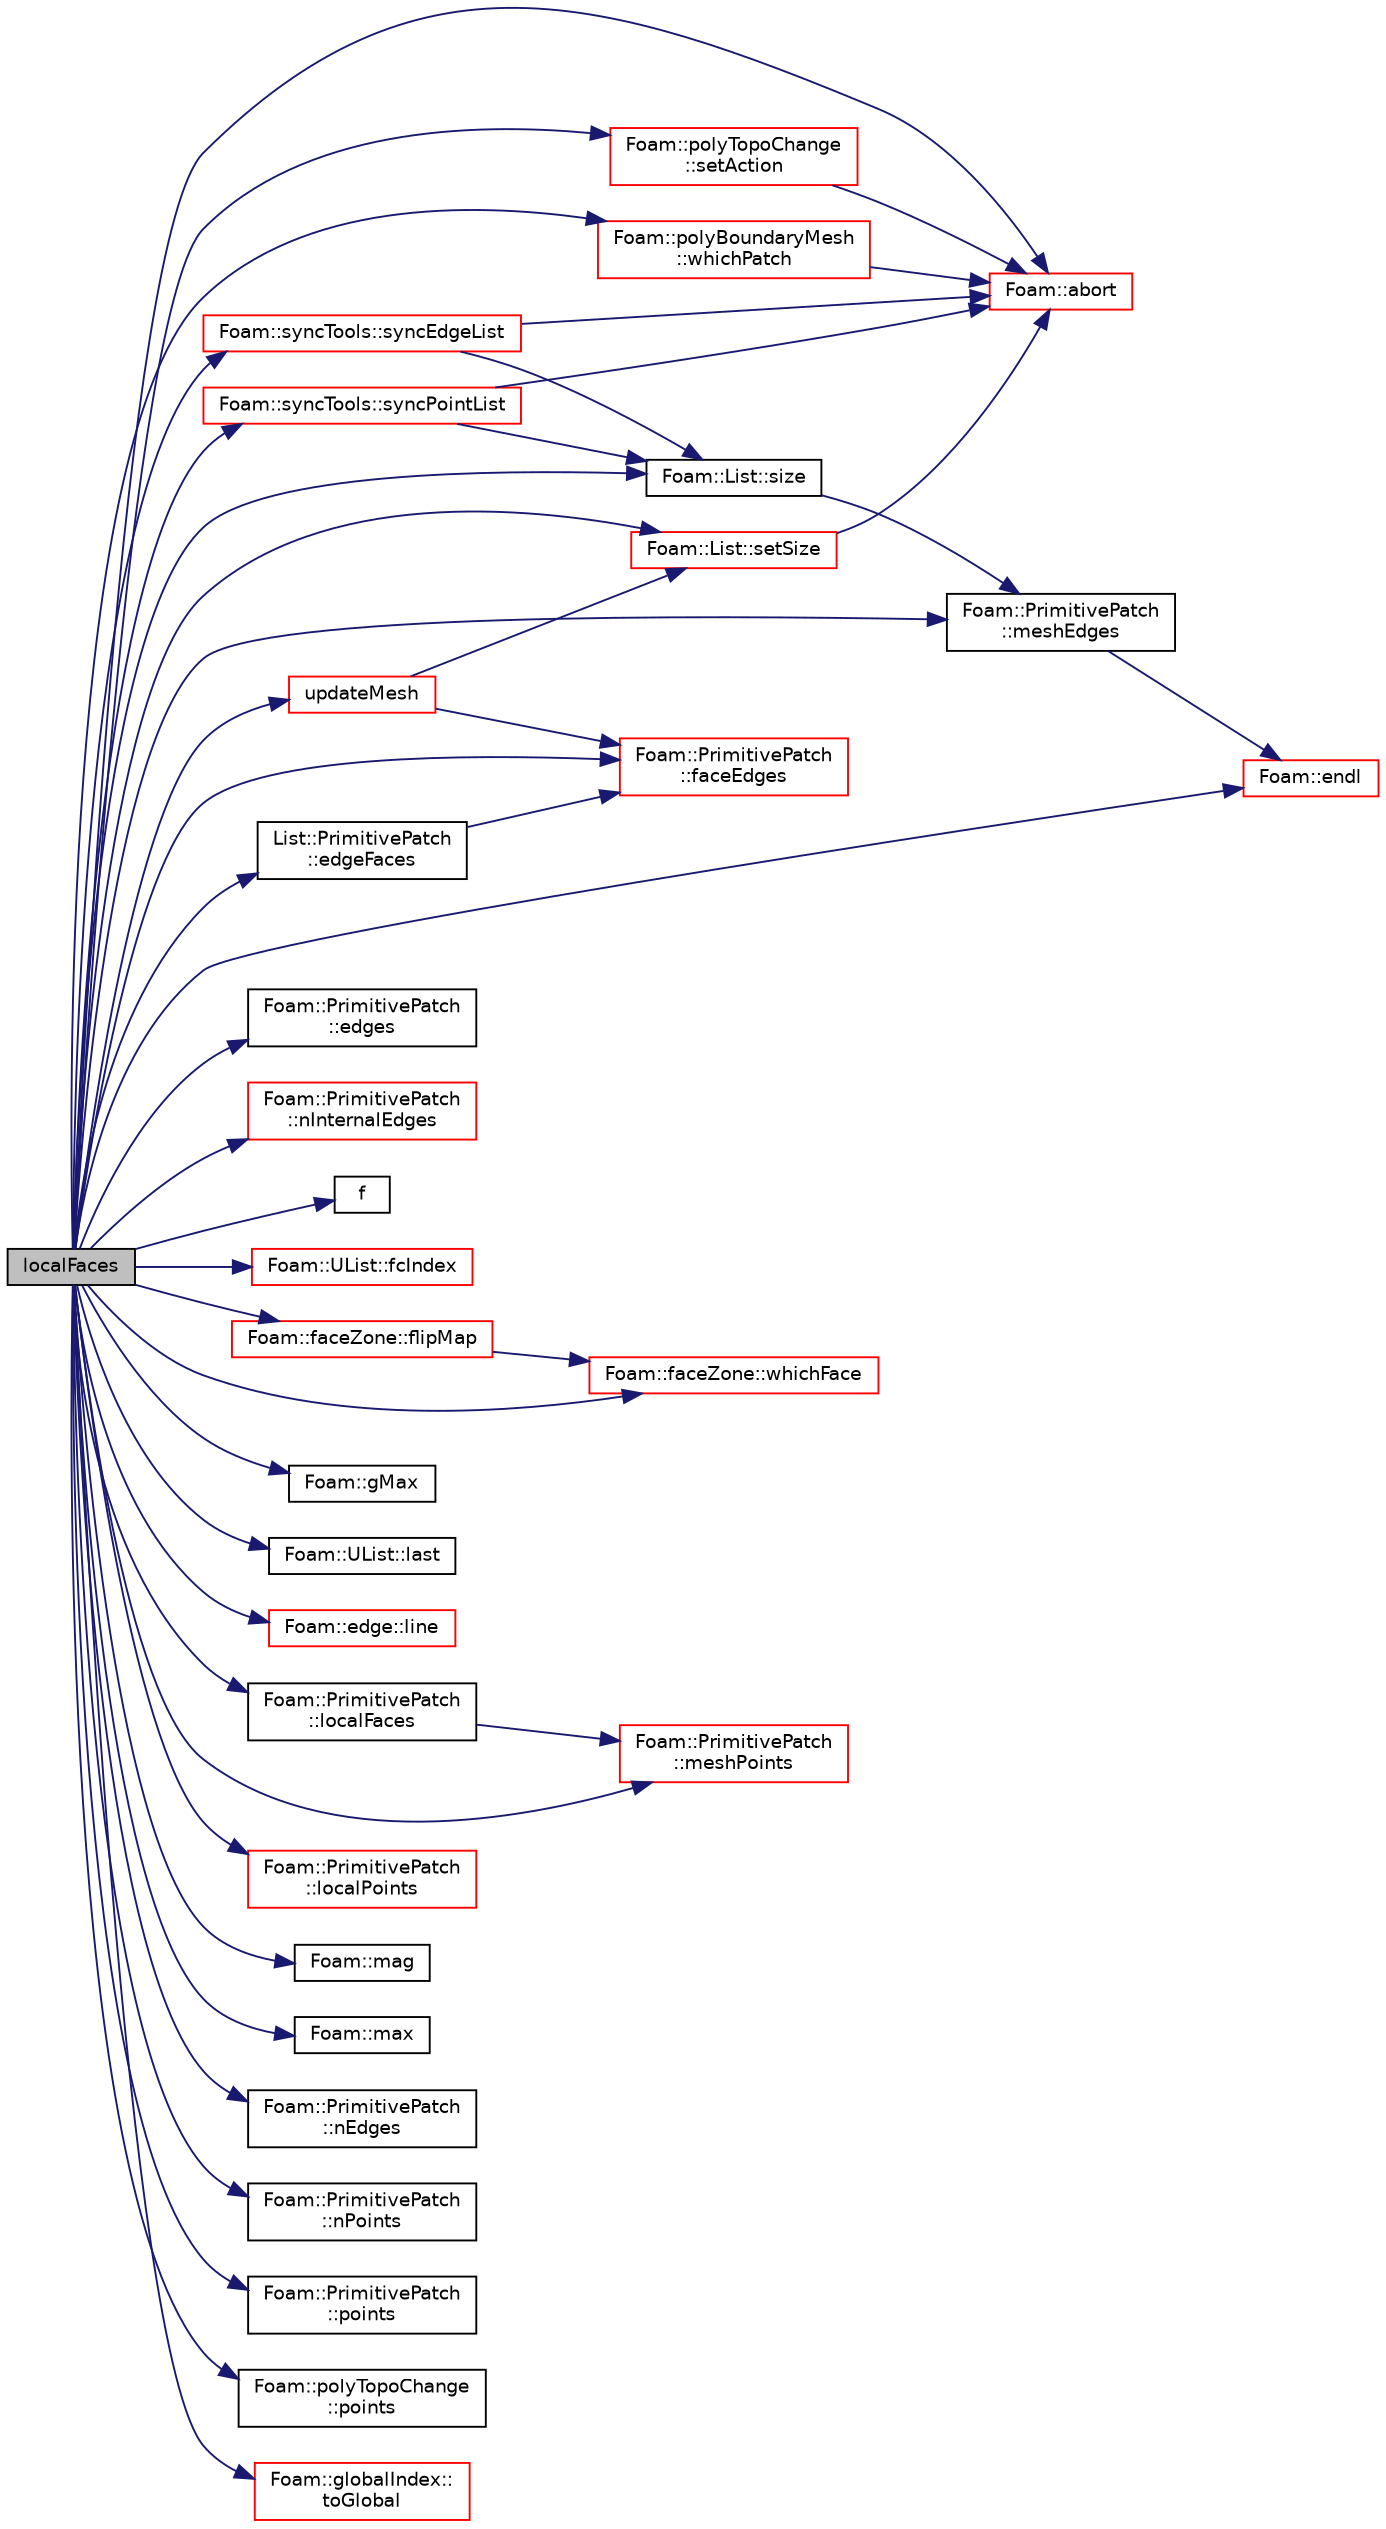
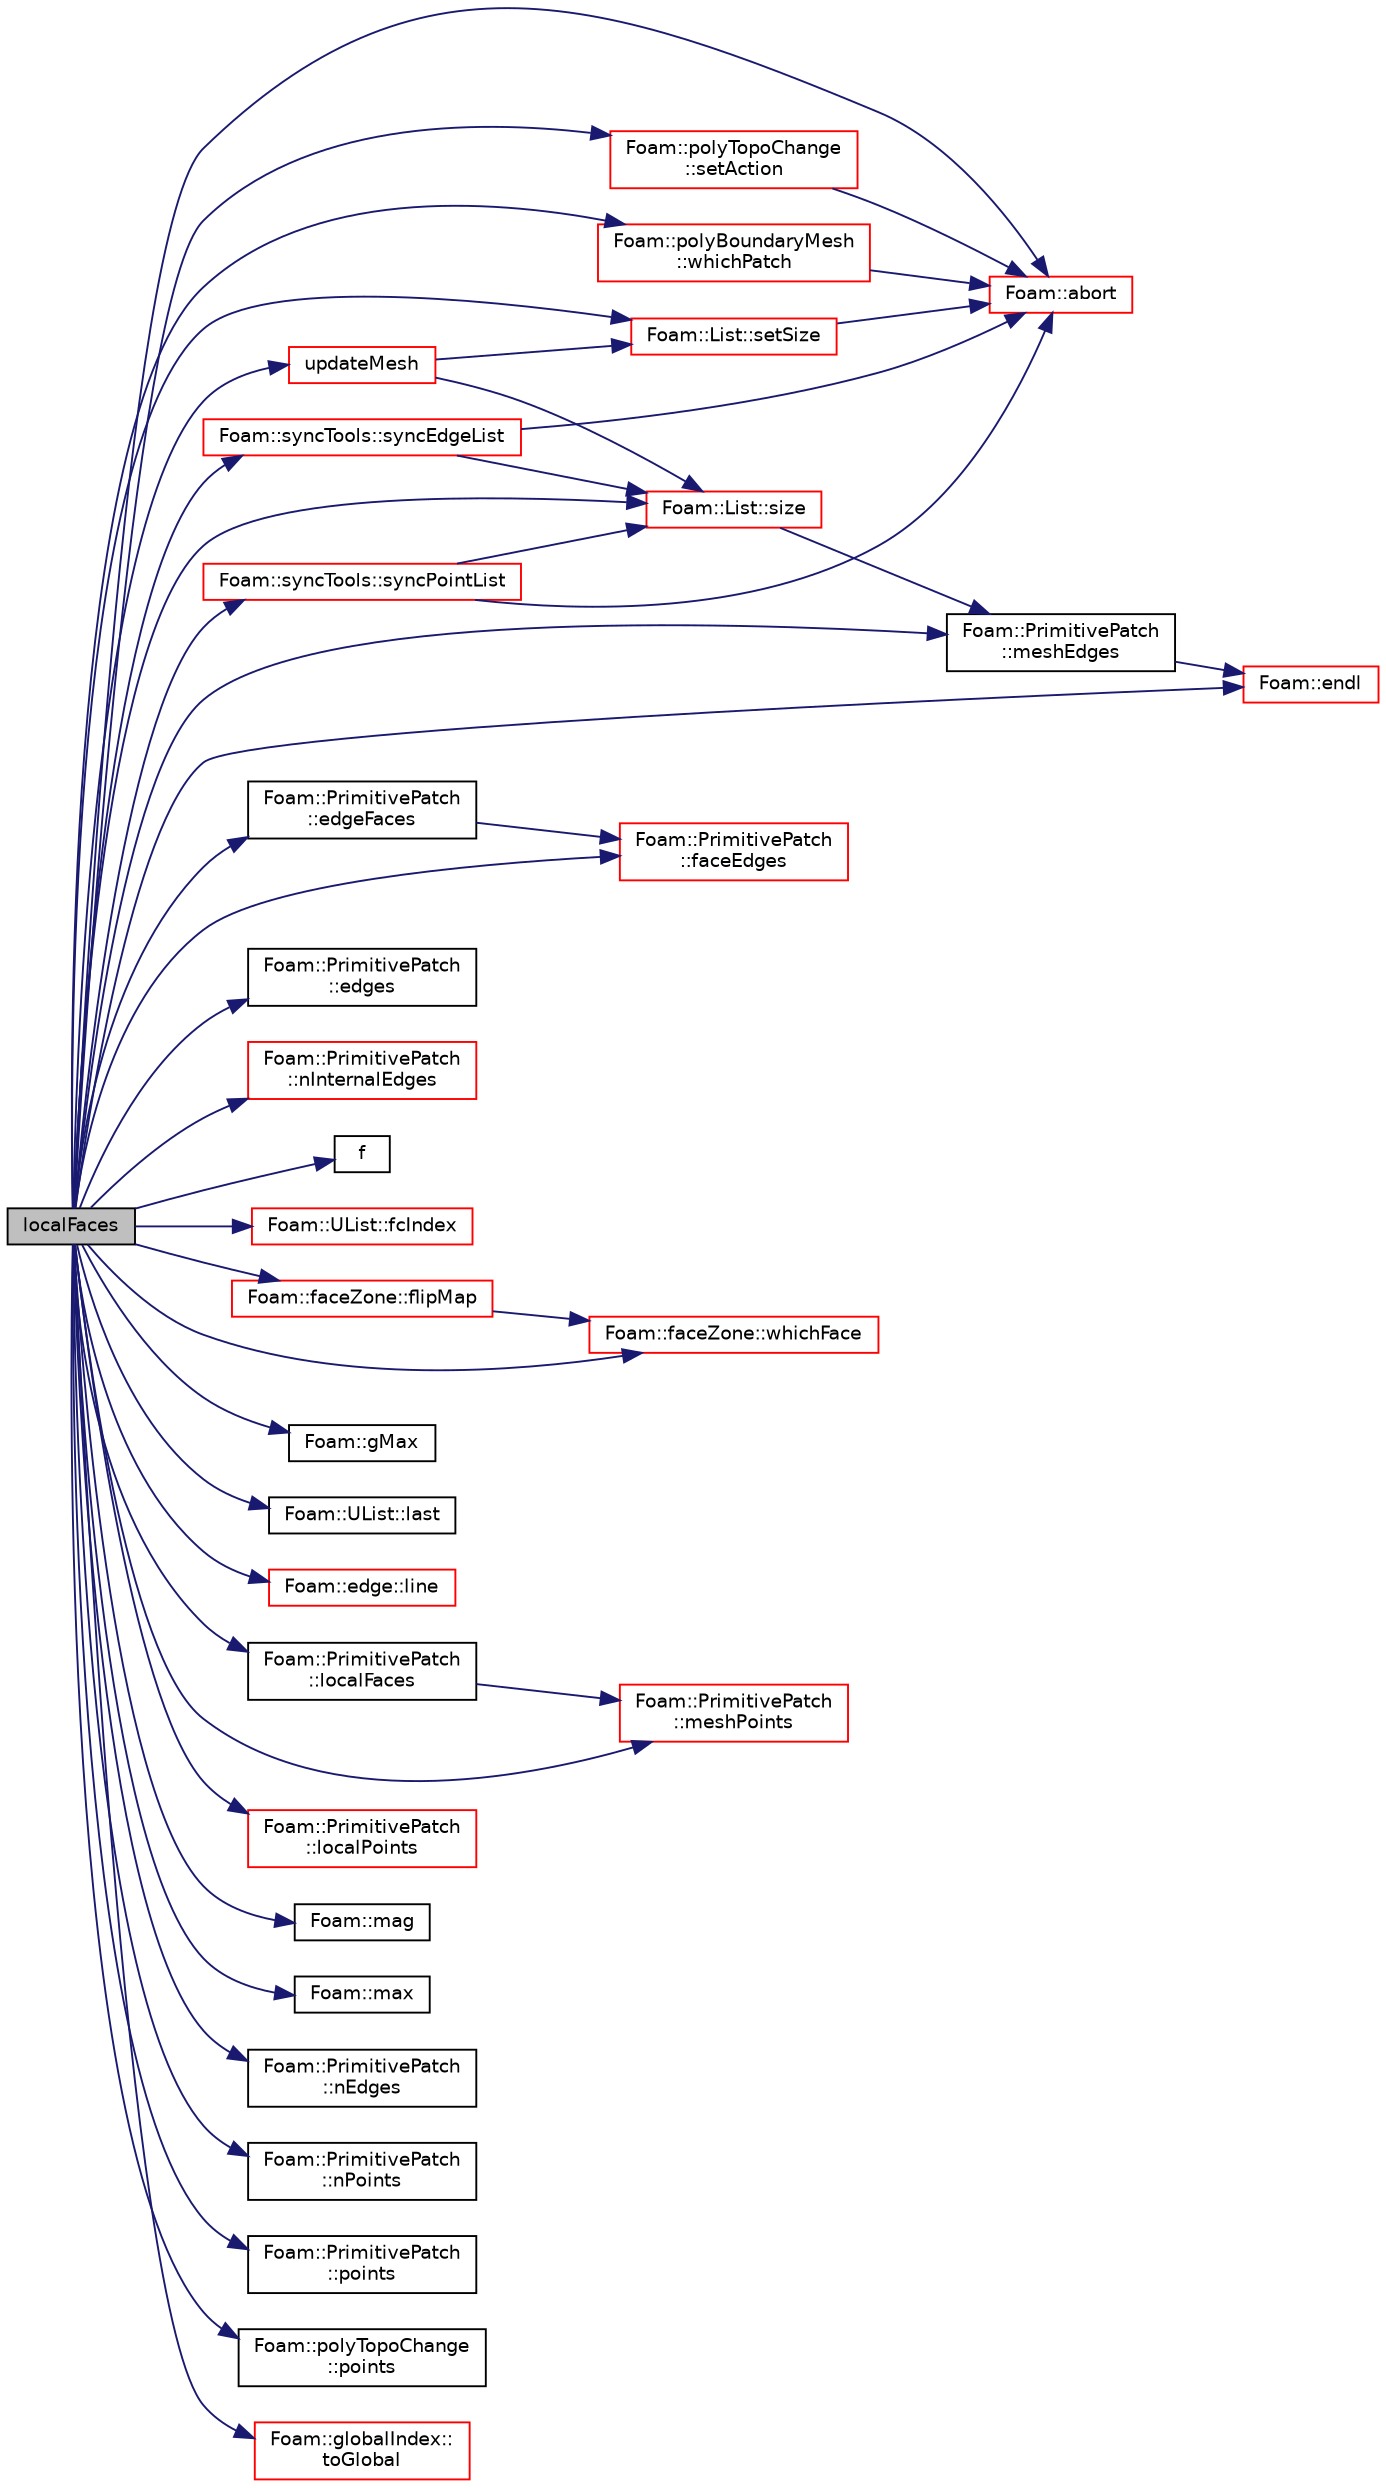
(734, 478) -> (734, 510)
(518, 725) -> (552, 414)
(362, 850) -> (362, 810)
